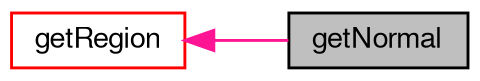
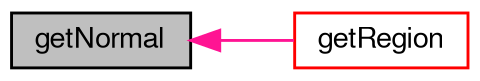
(251, 40) -> (257, 40)
